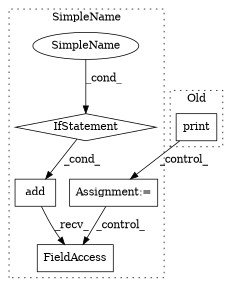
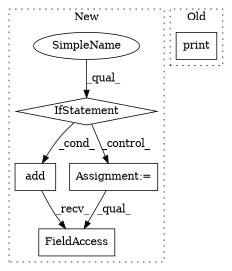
(87, 18) -> (87, 18)
(104, 79) -> (104, 79)
(158, 158) -> (98, 140)
(120, 225) -> (114, 210)
